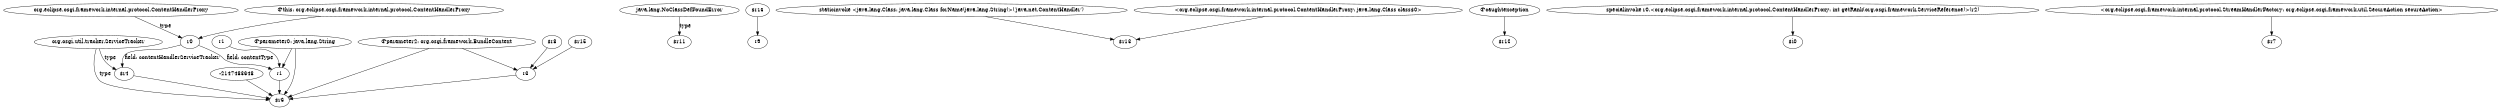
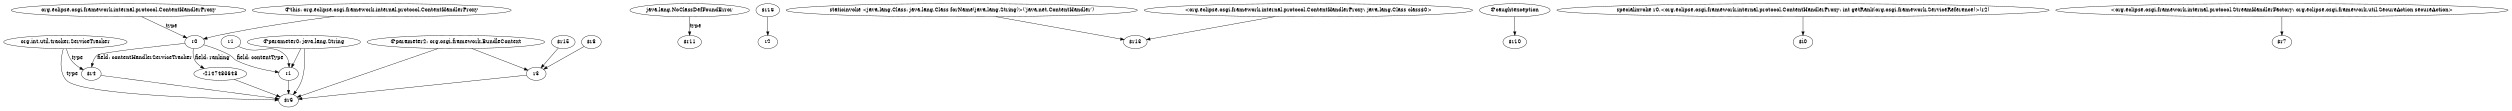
(98, 42) -> (65, 42)
(758, 42) -> (768, 42)
none -> (194, 59)
